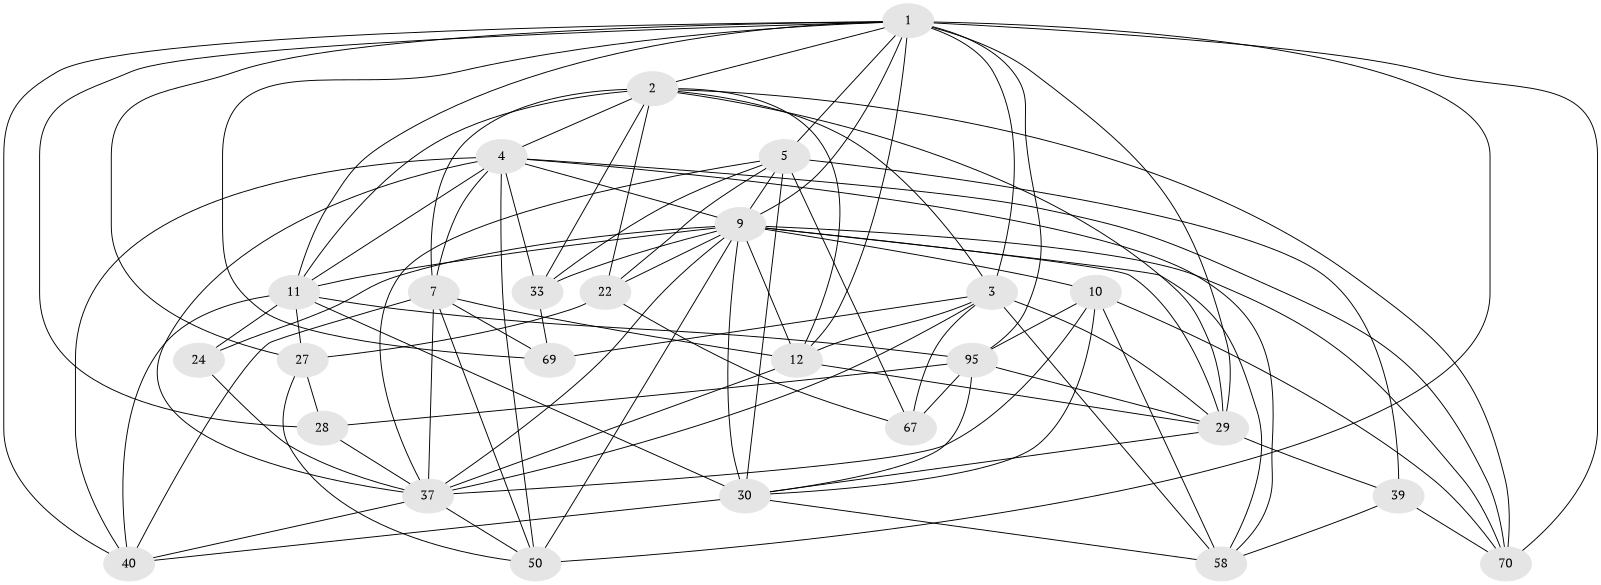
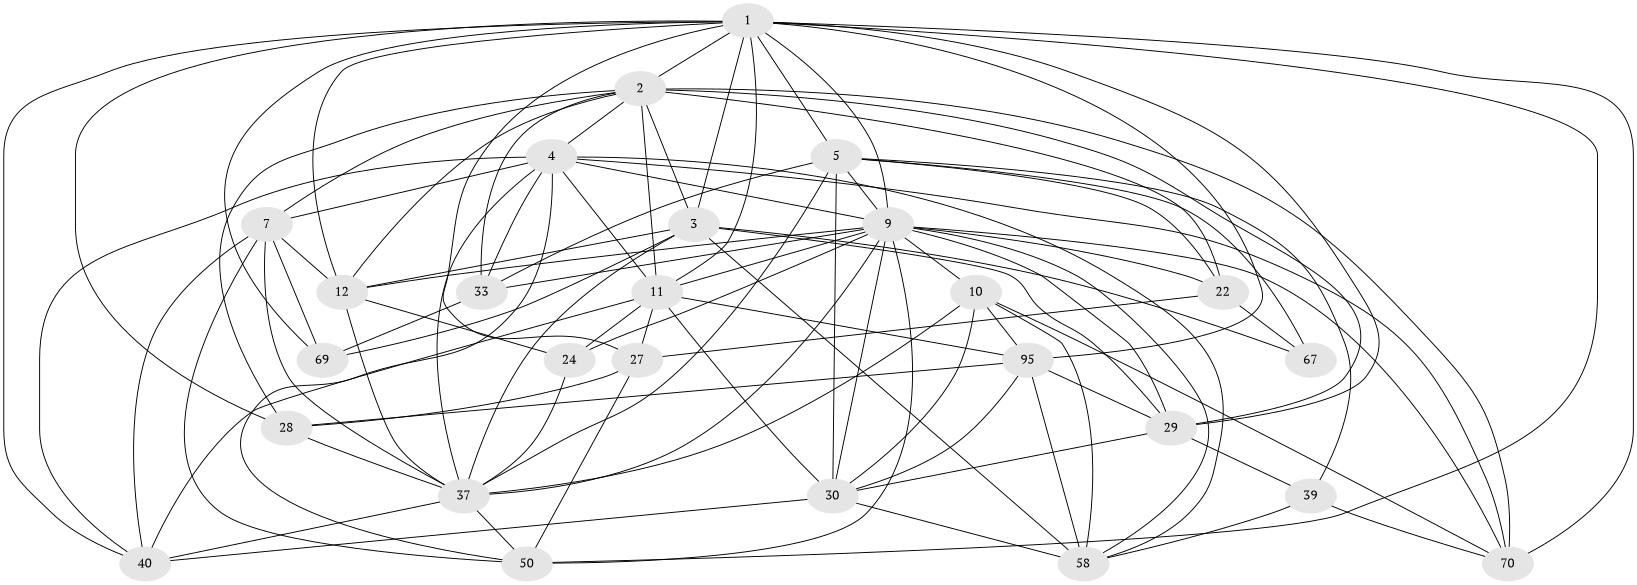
none -> (307, 152)
(1001, 393) -> (447, 324)
(942, 394) -> (1056, 462)
